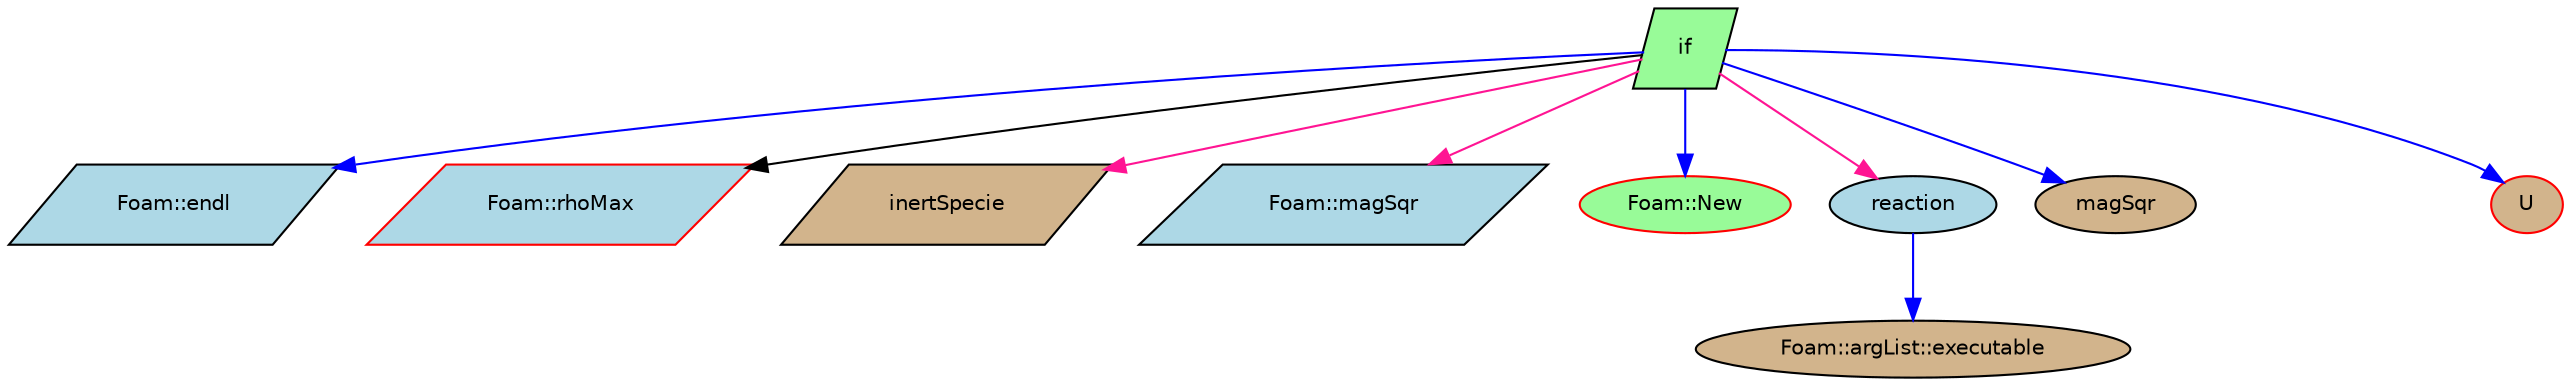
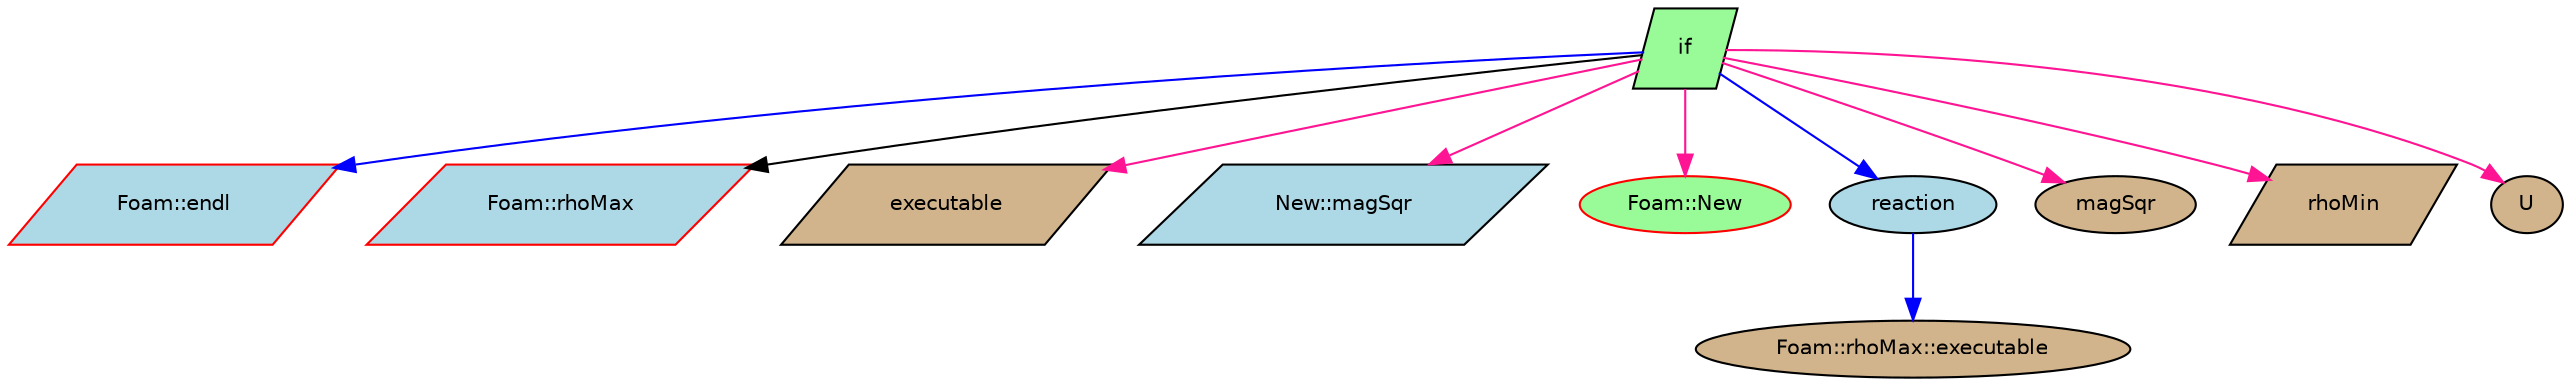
(2111, 77) -> (2111, 77)
(1884, 118) -> (1884, 118)
(1789, 120) -> (1789, 120)
(1685, 122) -> (1685, 122)
(175, 205) -> (175, 205)
(947, 205) -> (947, 205)
(1343, 205) -> (1343, 205)
none -> (2343, 205)
(2527, 205) -> (2527, 205)
(1913, 349) -> (1913, 349)
